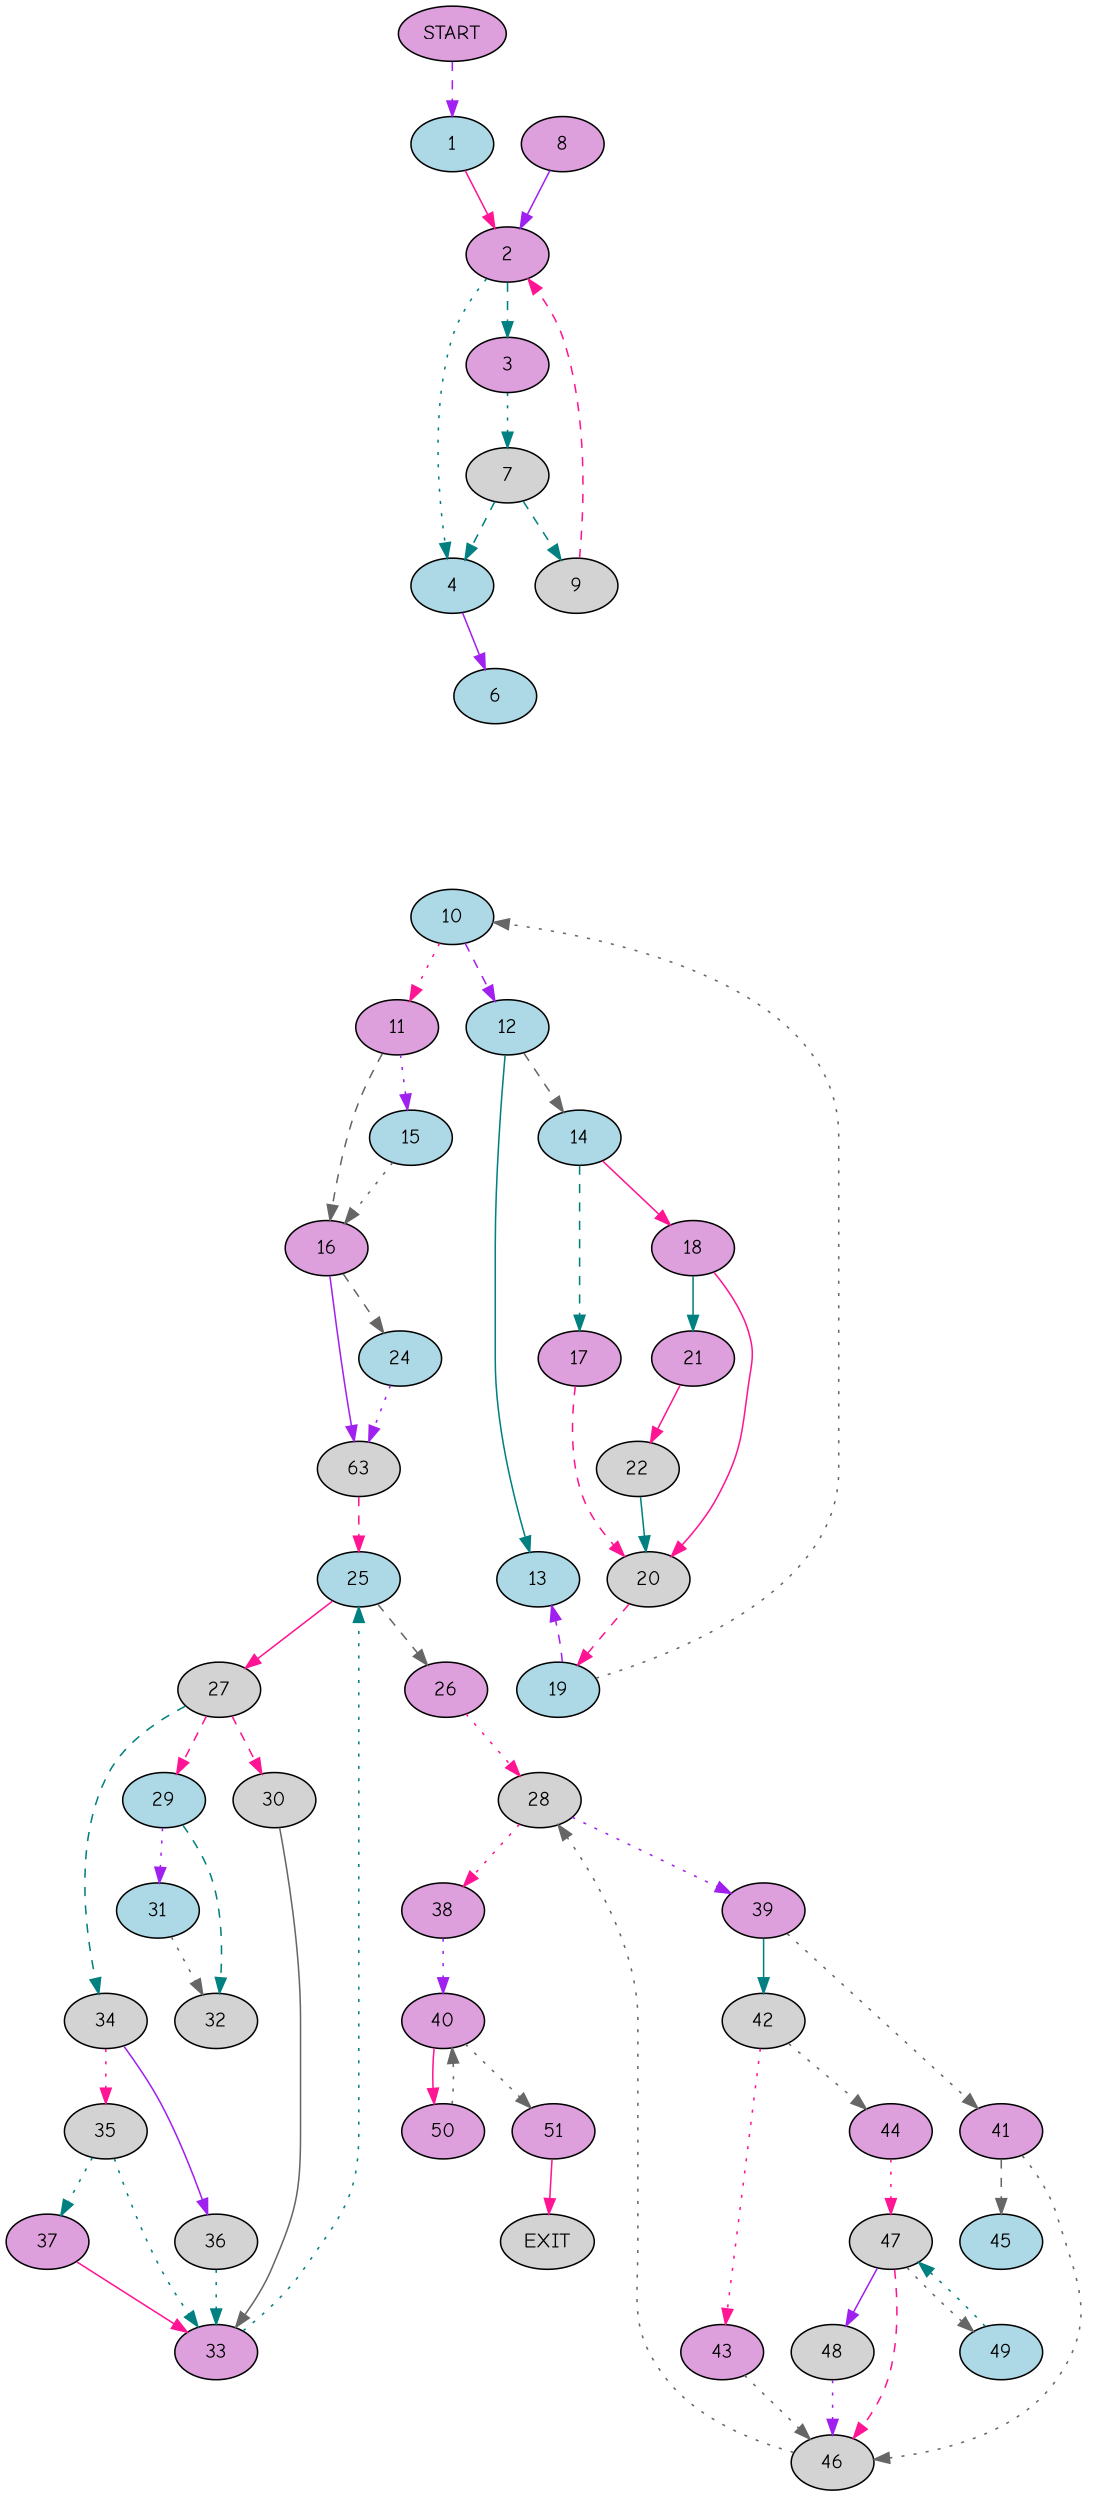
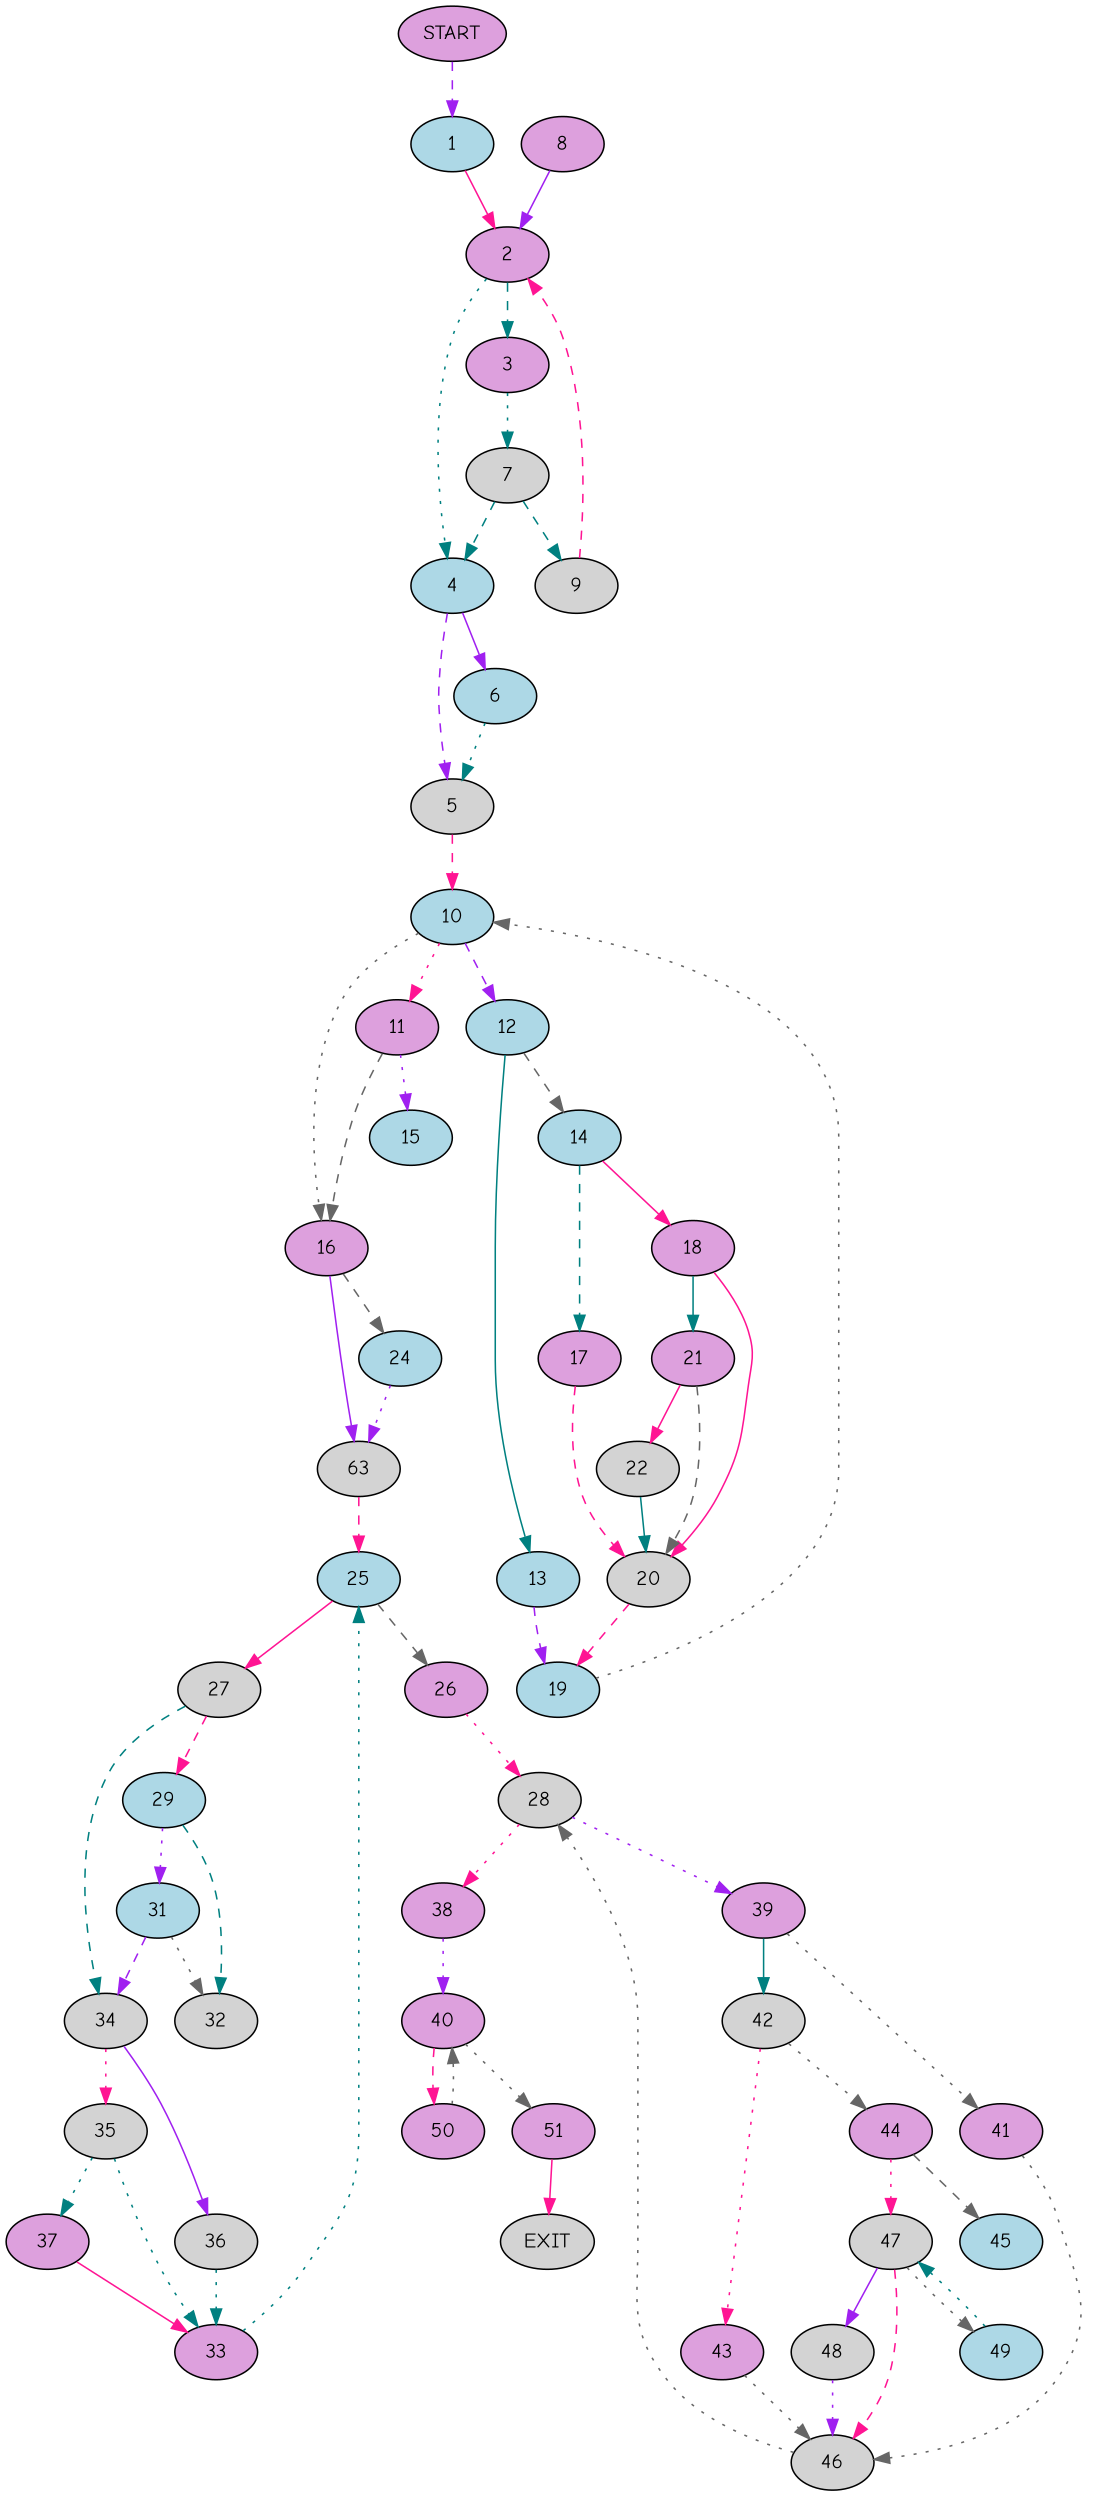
none -> (452, 807)
(374, 1187) -> (323, 1050)
none -> (698, 1465)
(560, 1641) -> (537, 1628)
(274, 1800) -> none
none -> (135, 1958)
(433, 2068) -> (433, 2068)
(1001, 2179) -> (940, 2181)
